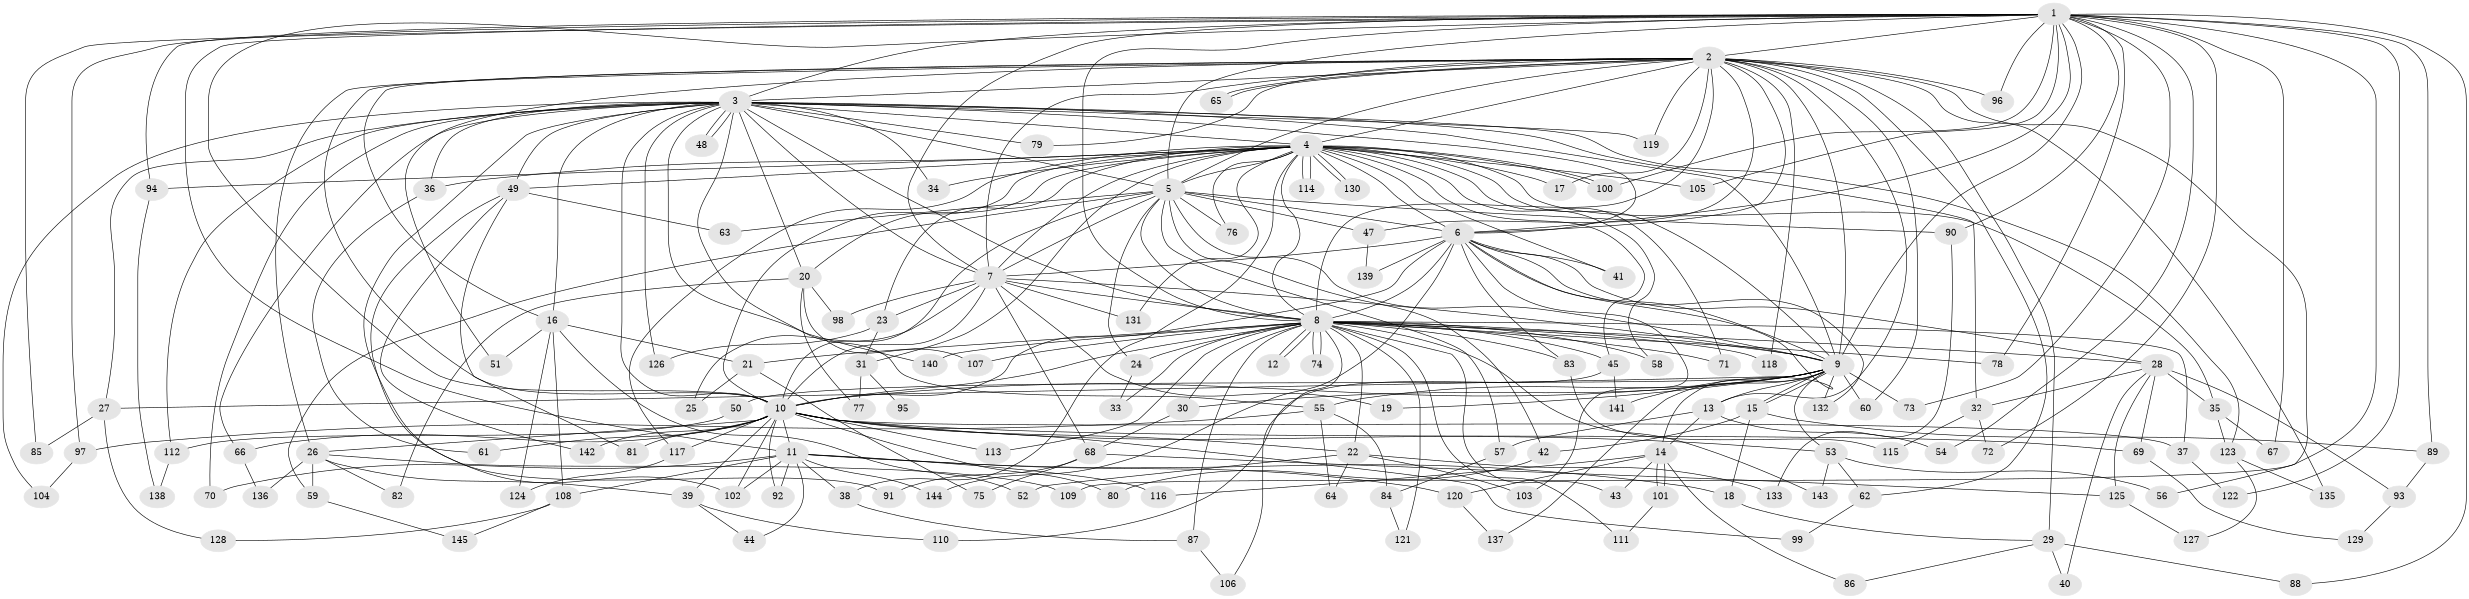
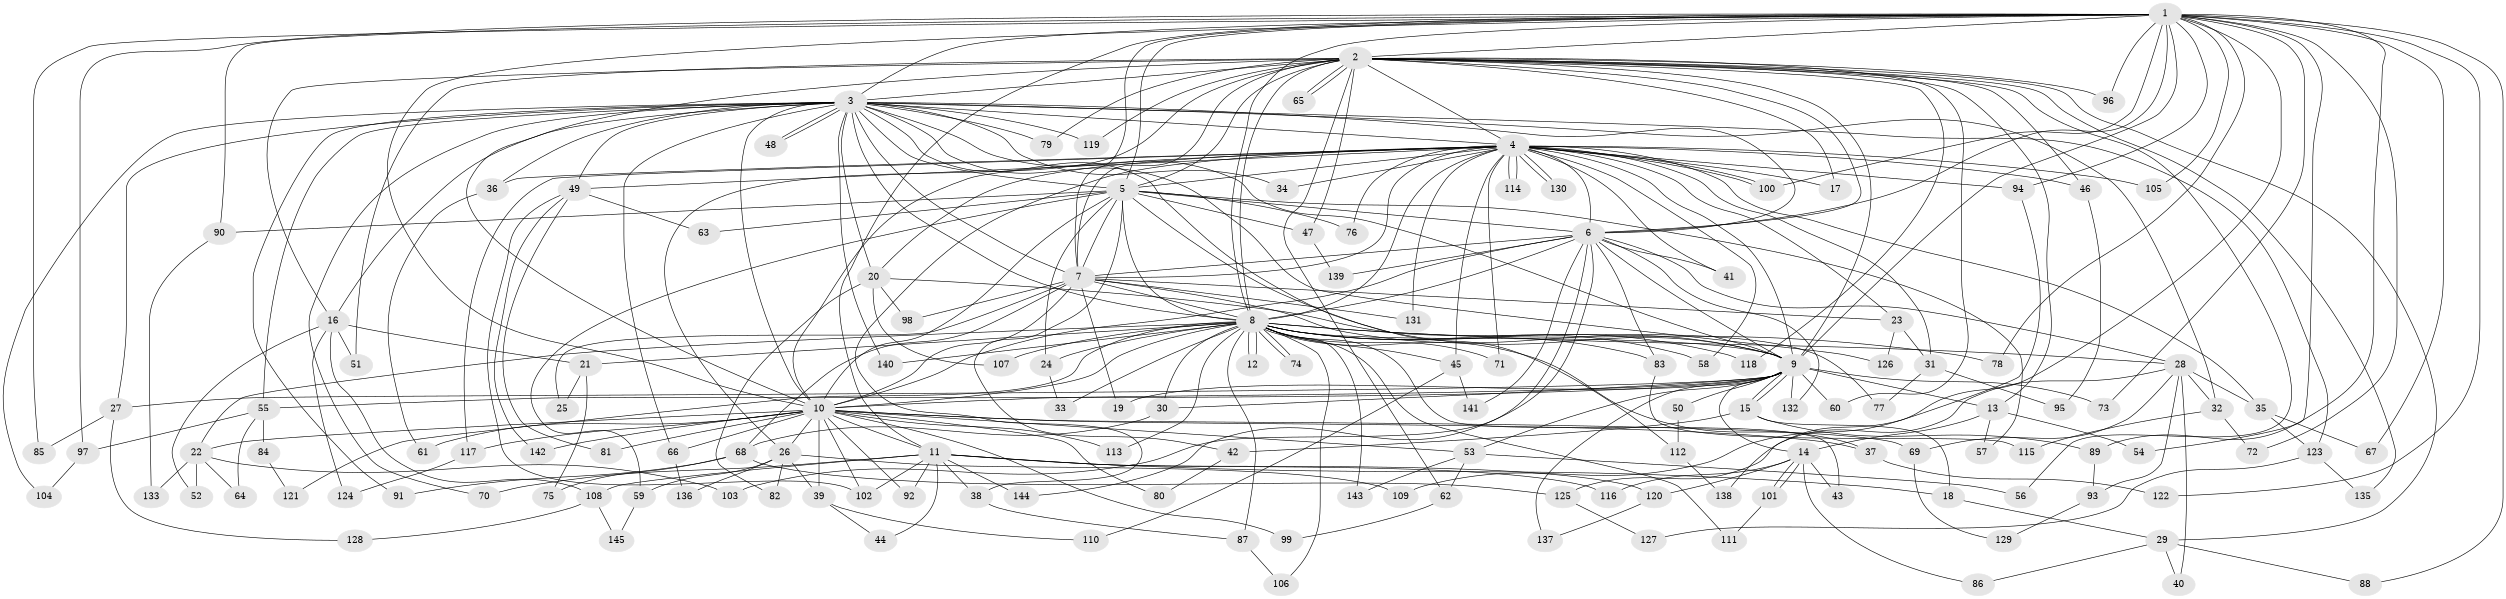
none -> (2085, 190)
(1443, 475) -> none
